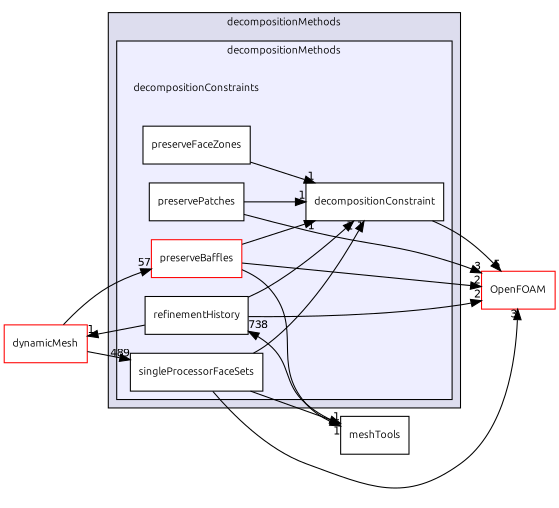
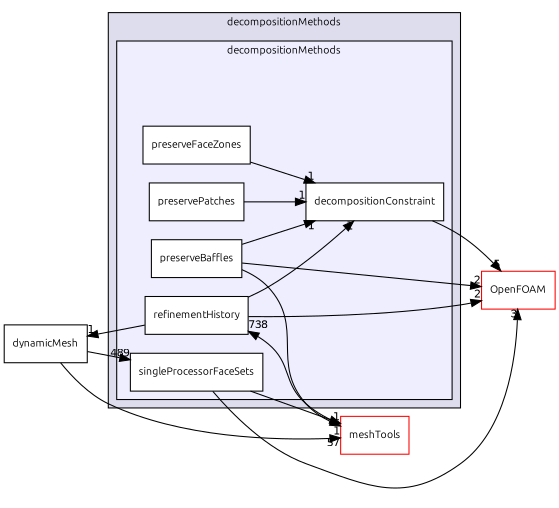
(197, 88) -> none
(364, 242) -> none
(197, 259) -> (197, 259)
(99, 293) -> (186, 428)
(313, 298) -> none
(46, 344) -> (46, 344)
(375, 435) -> (375, 435)
